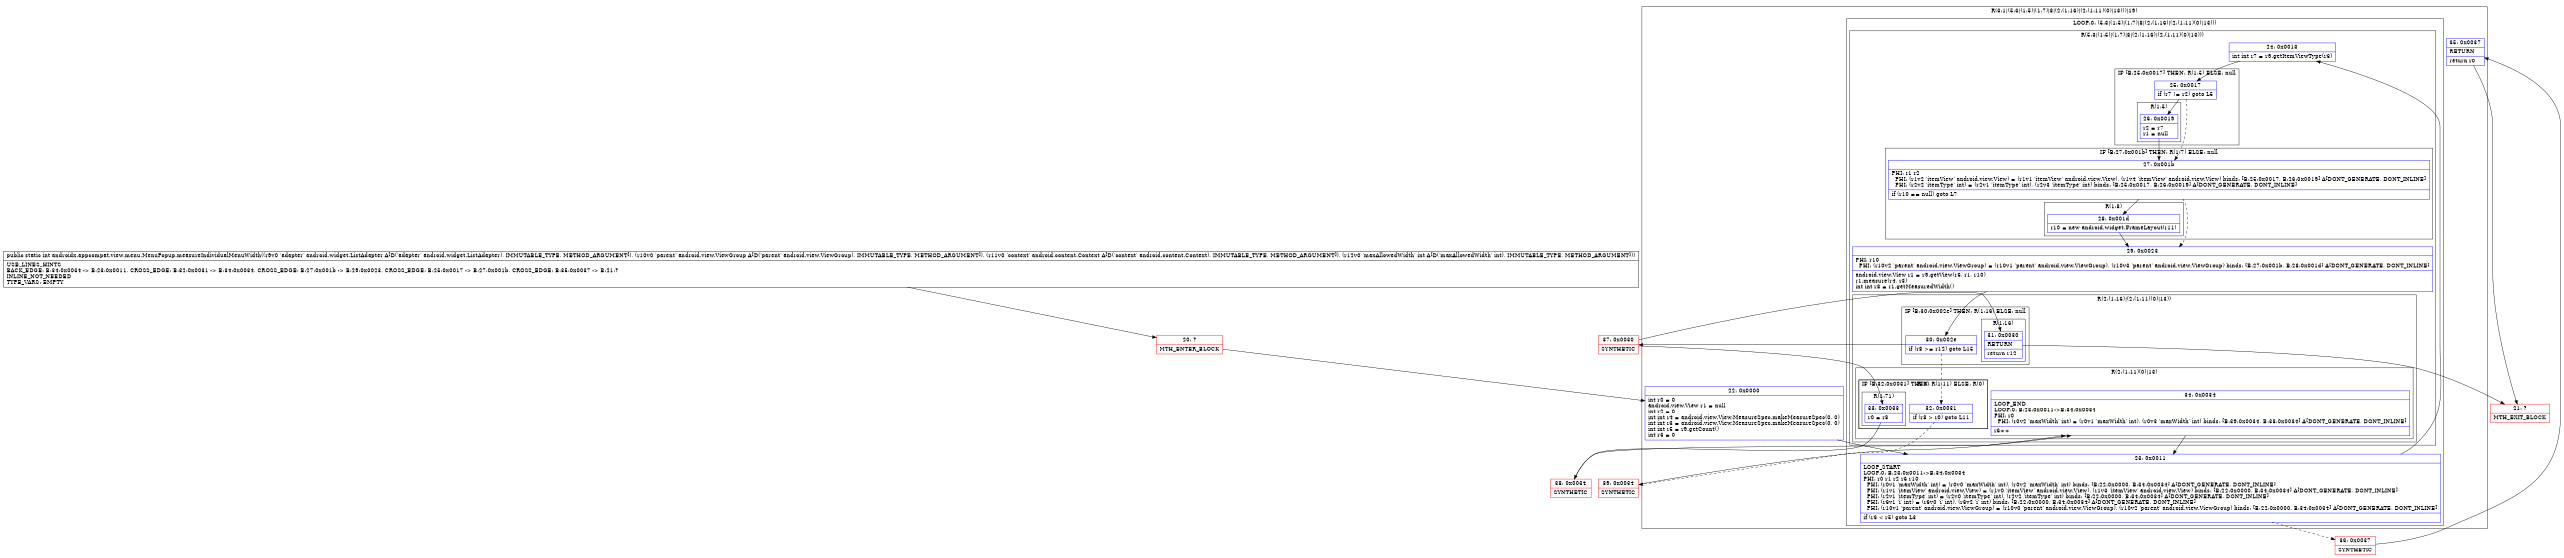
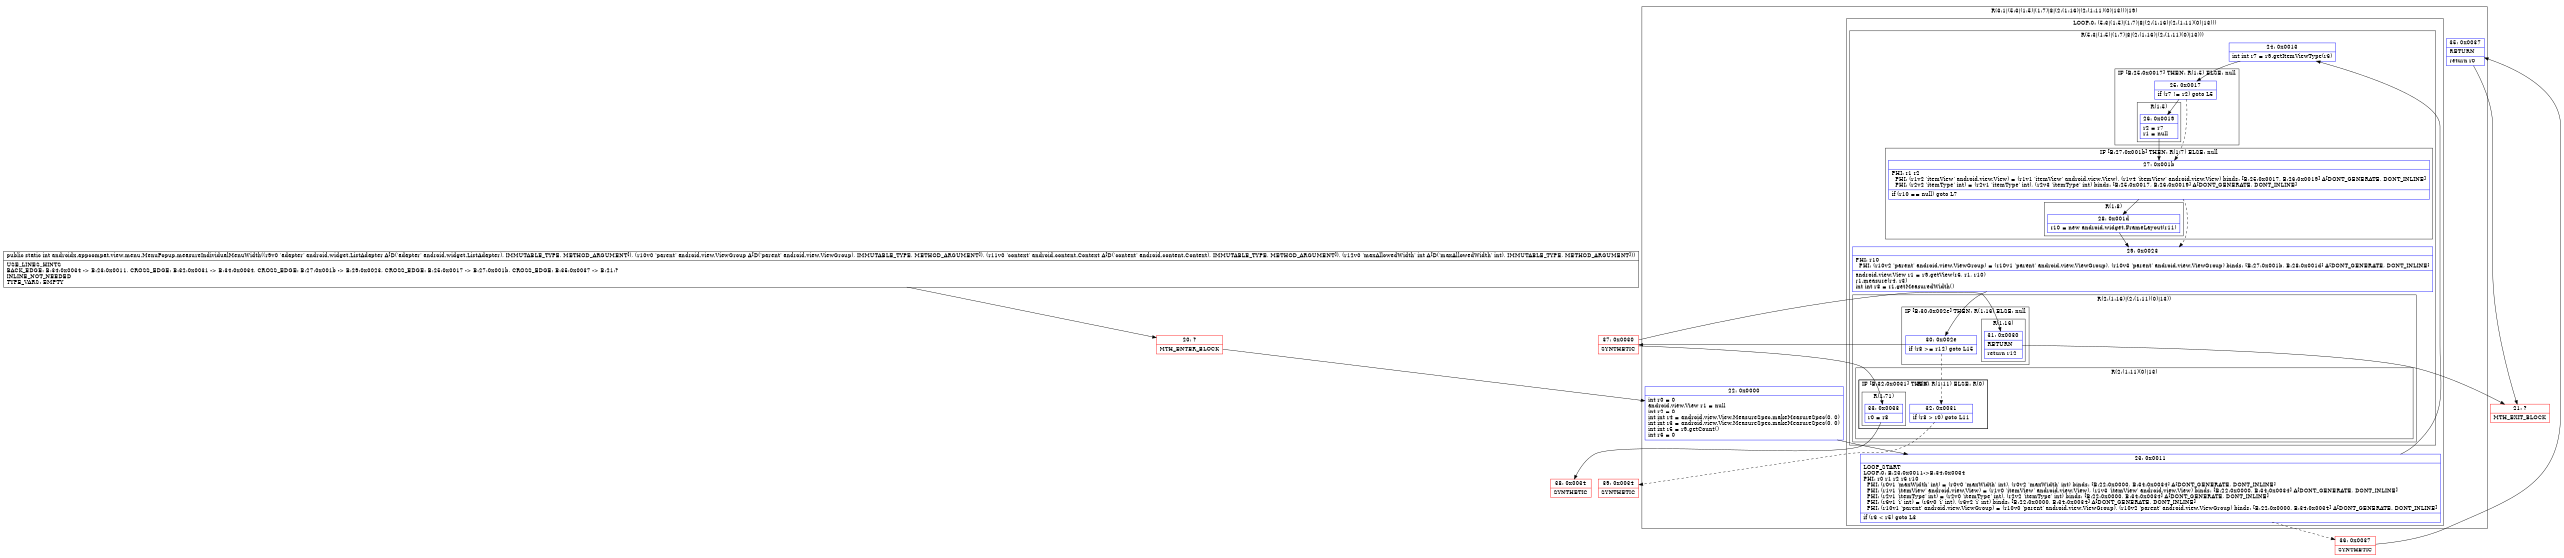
(2200, 413) -> none
